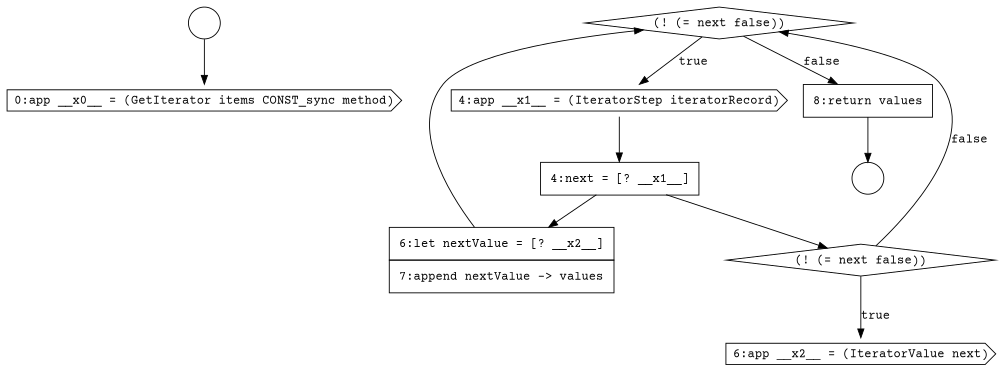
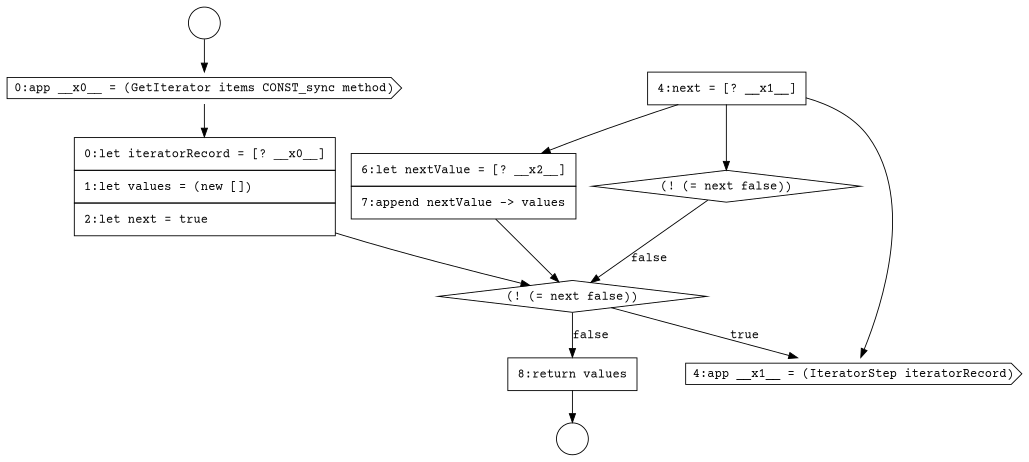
(619, 135) -> (891, 205)
none -> (204, 186)
(861, 354) -> none
